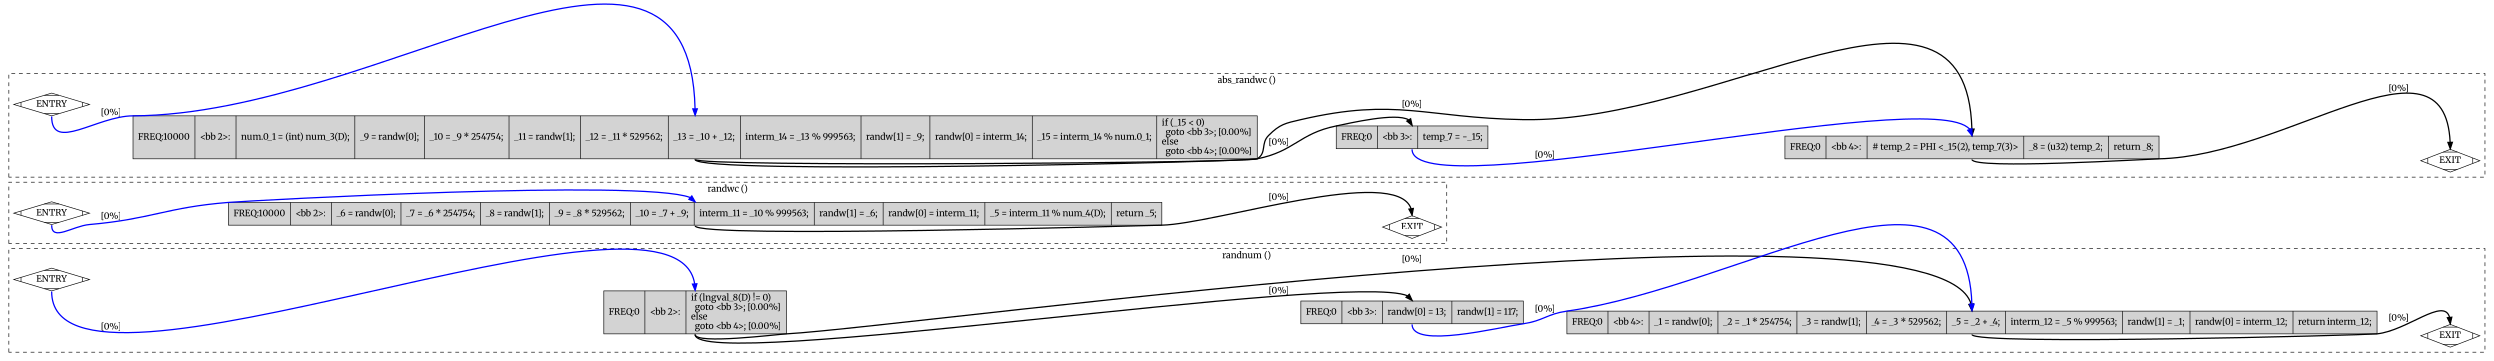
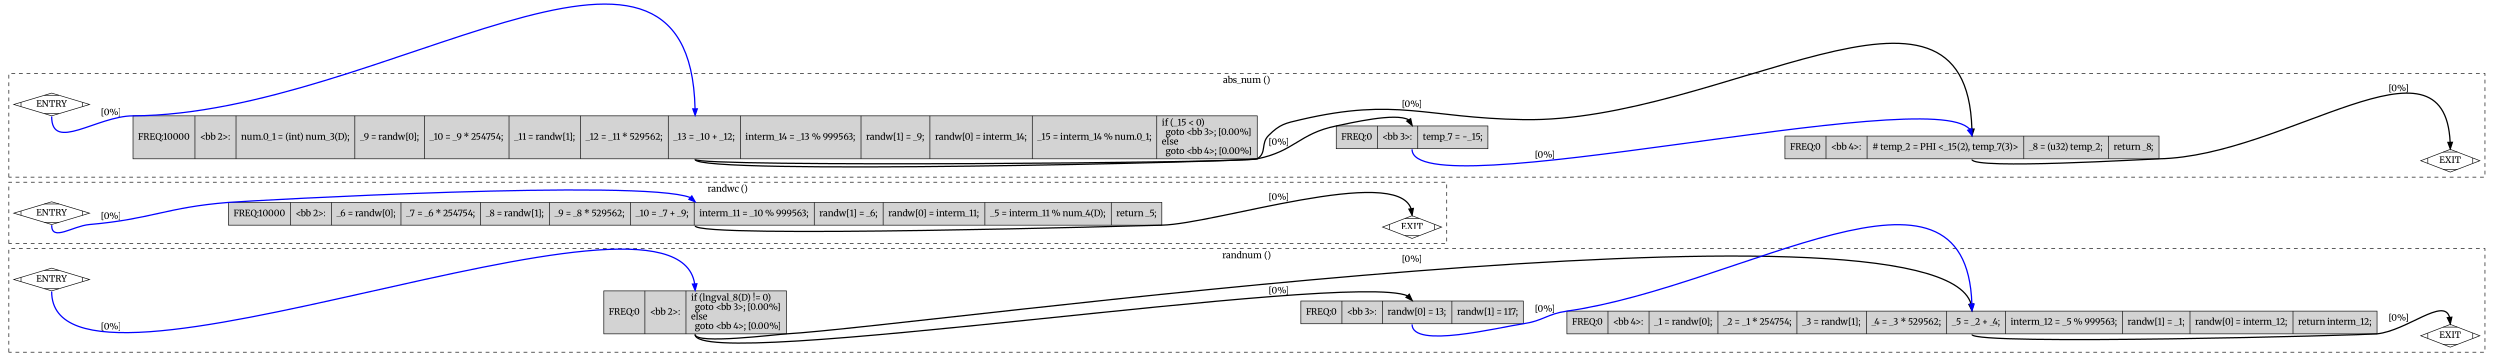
(1247, 81) -> (1247, 81)
